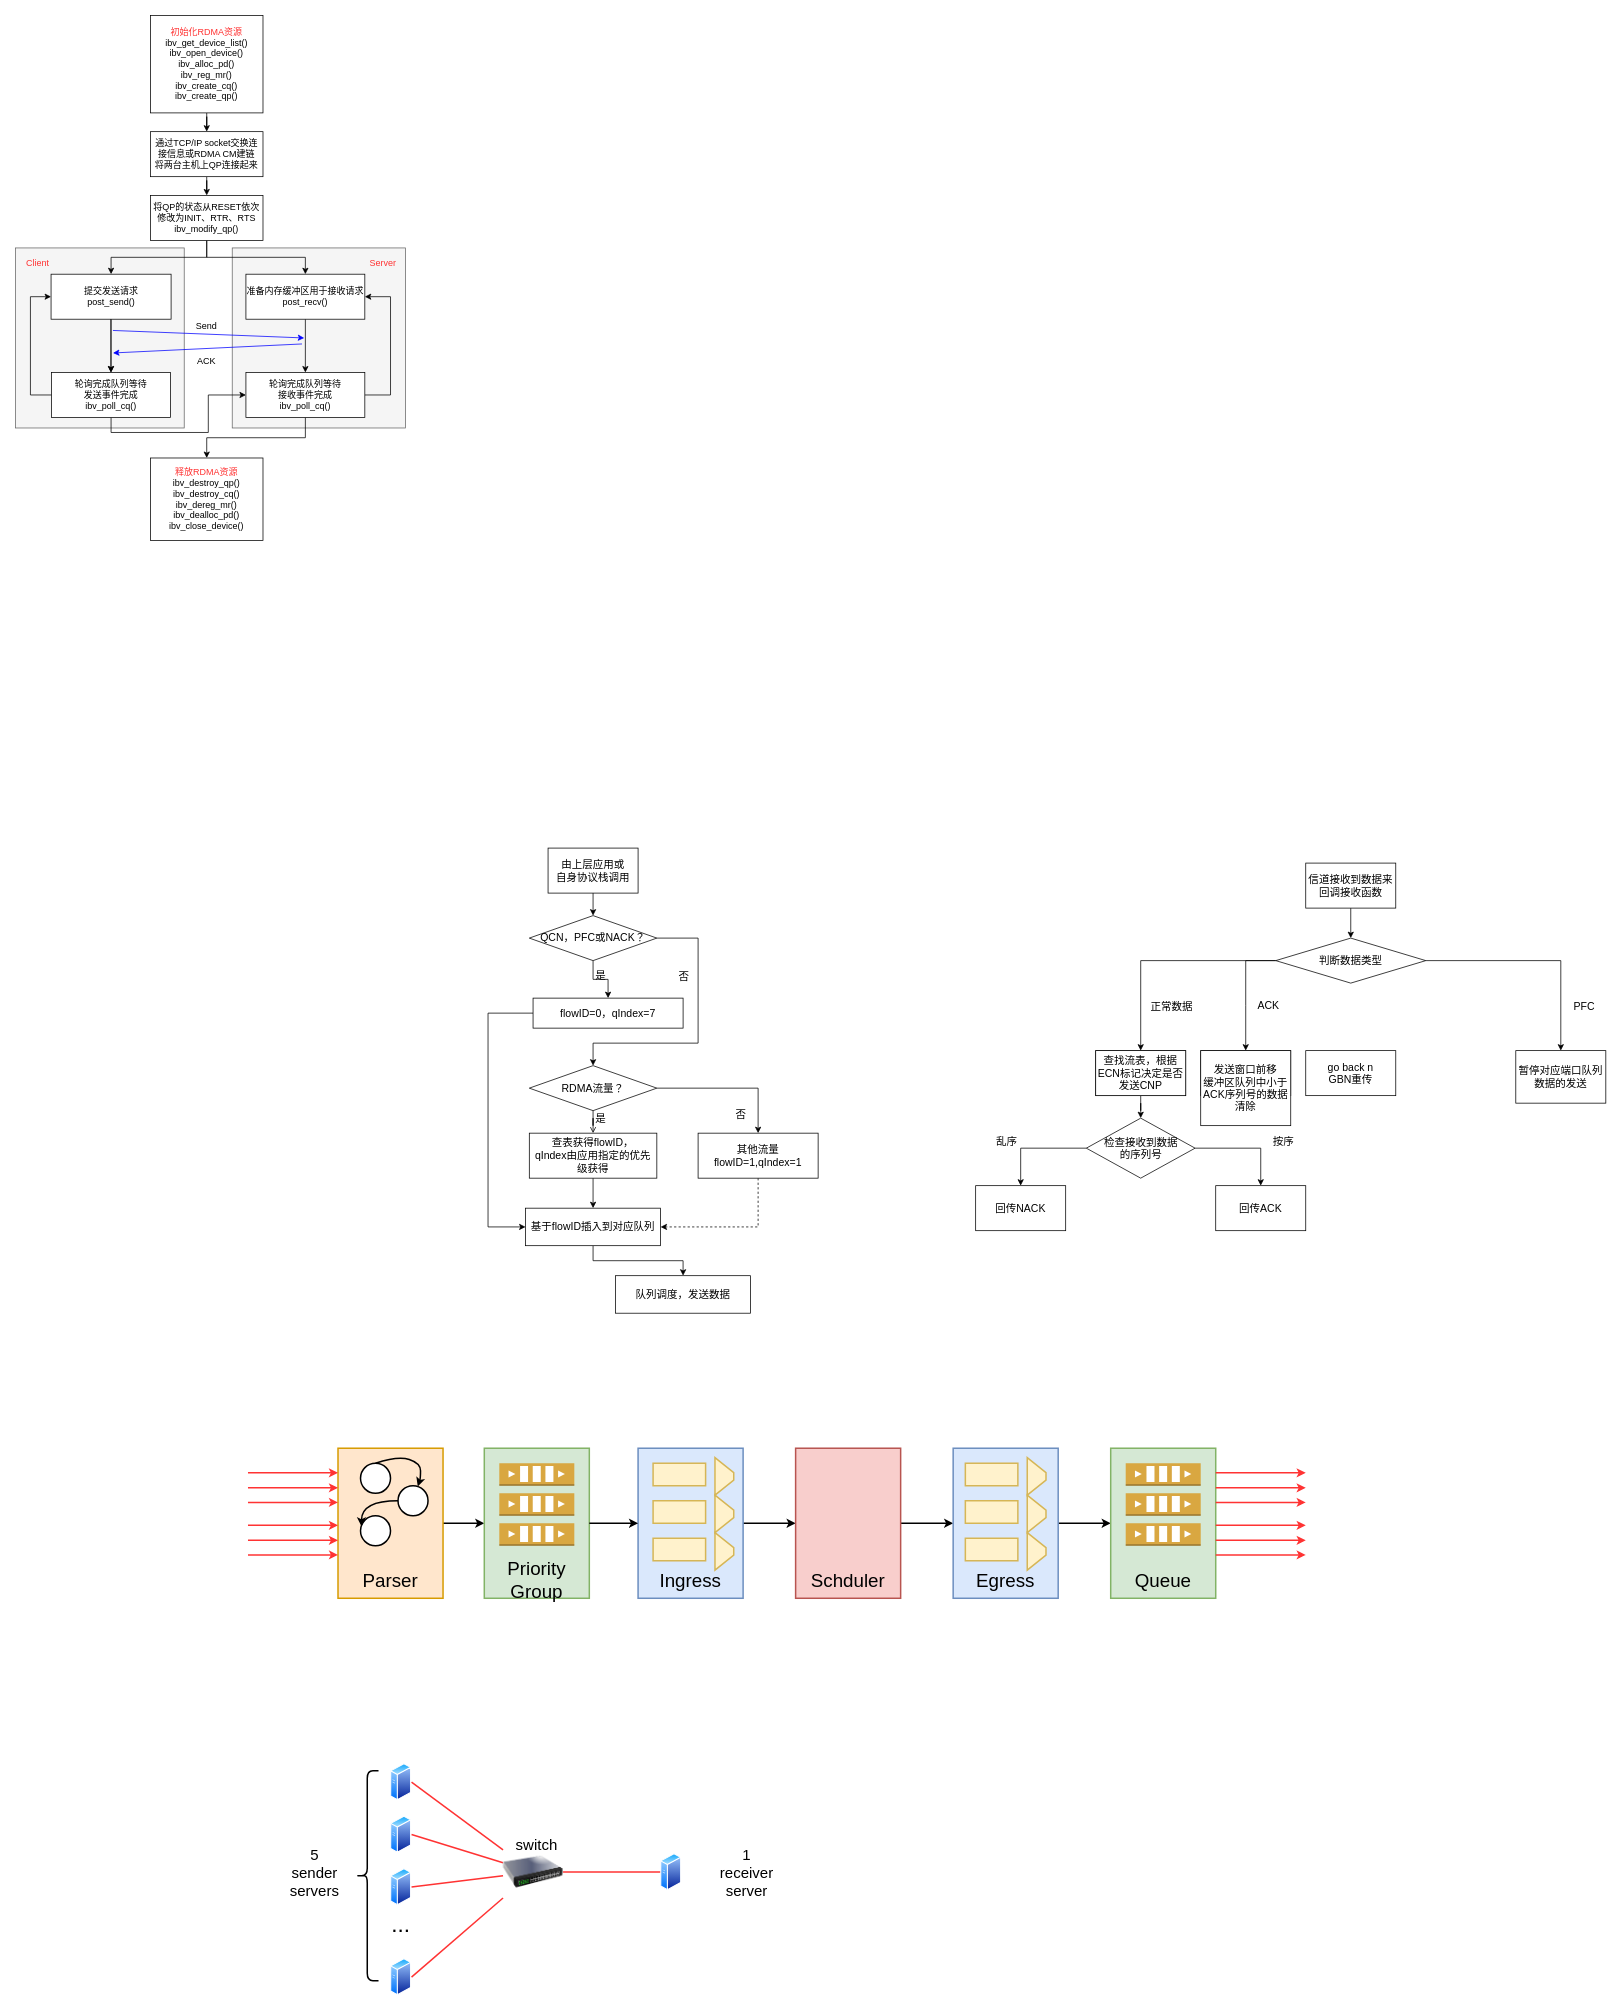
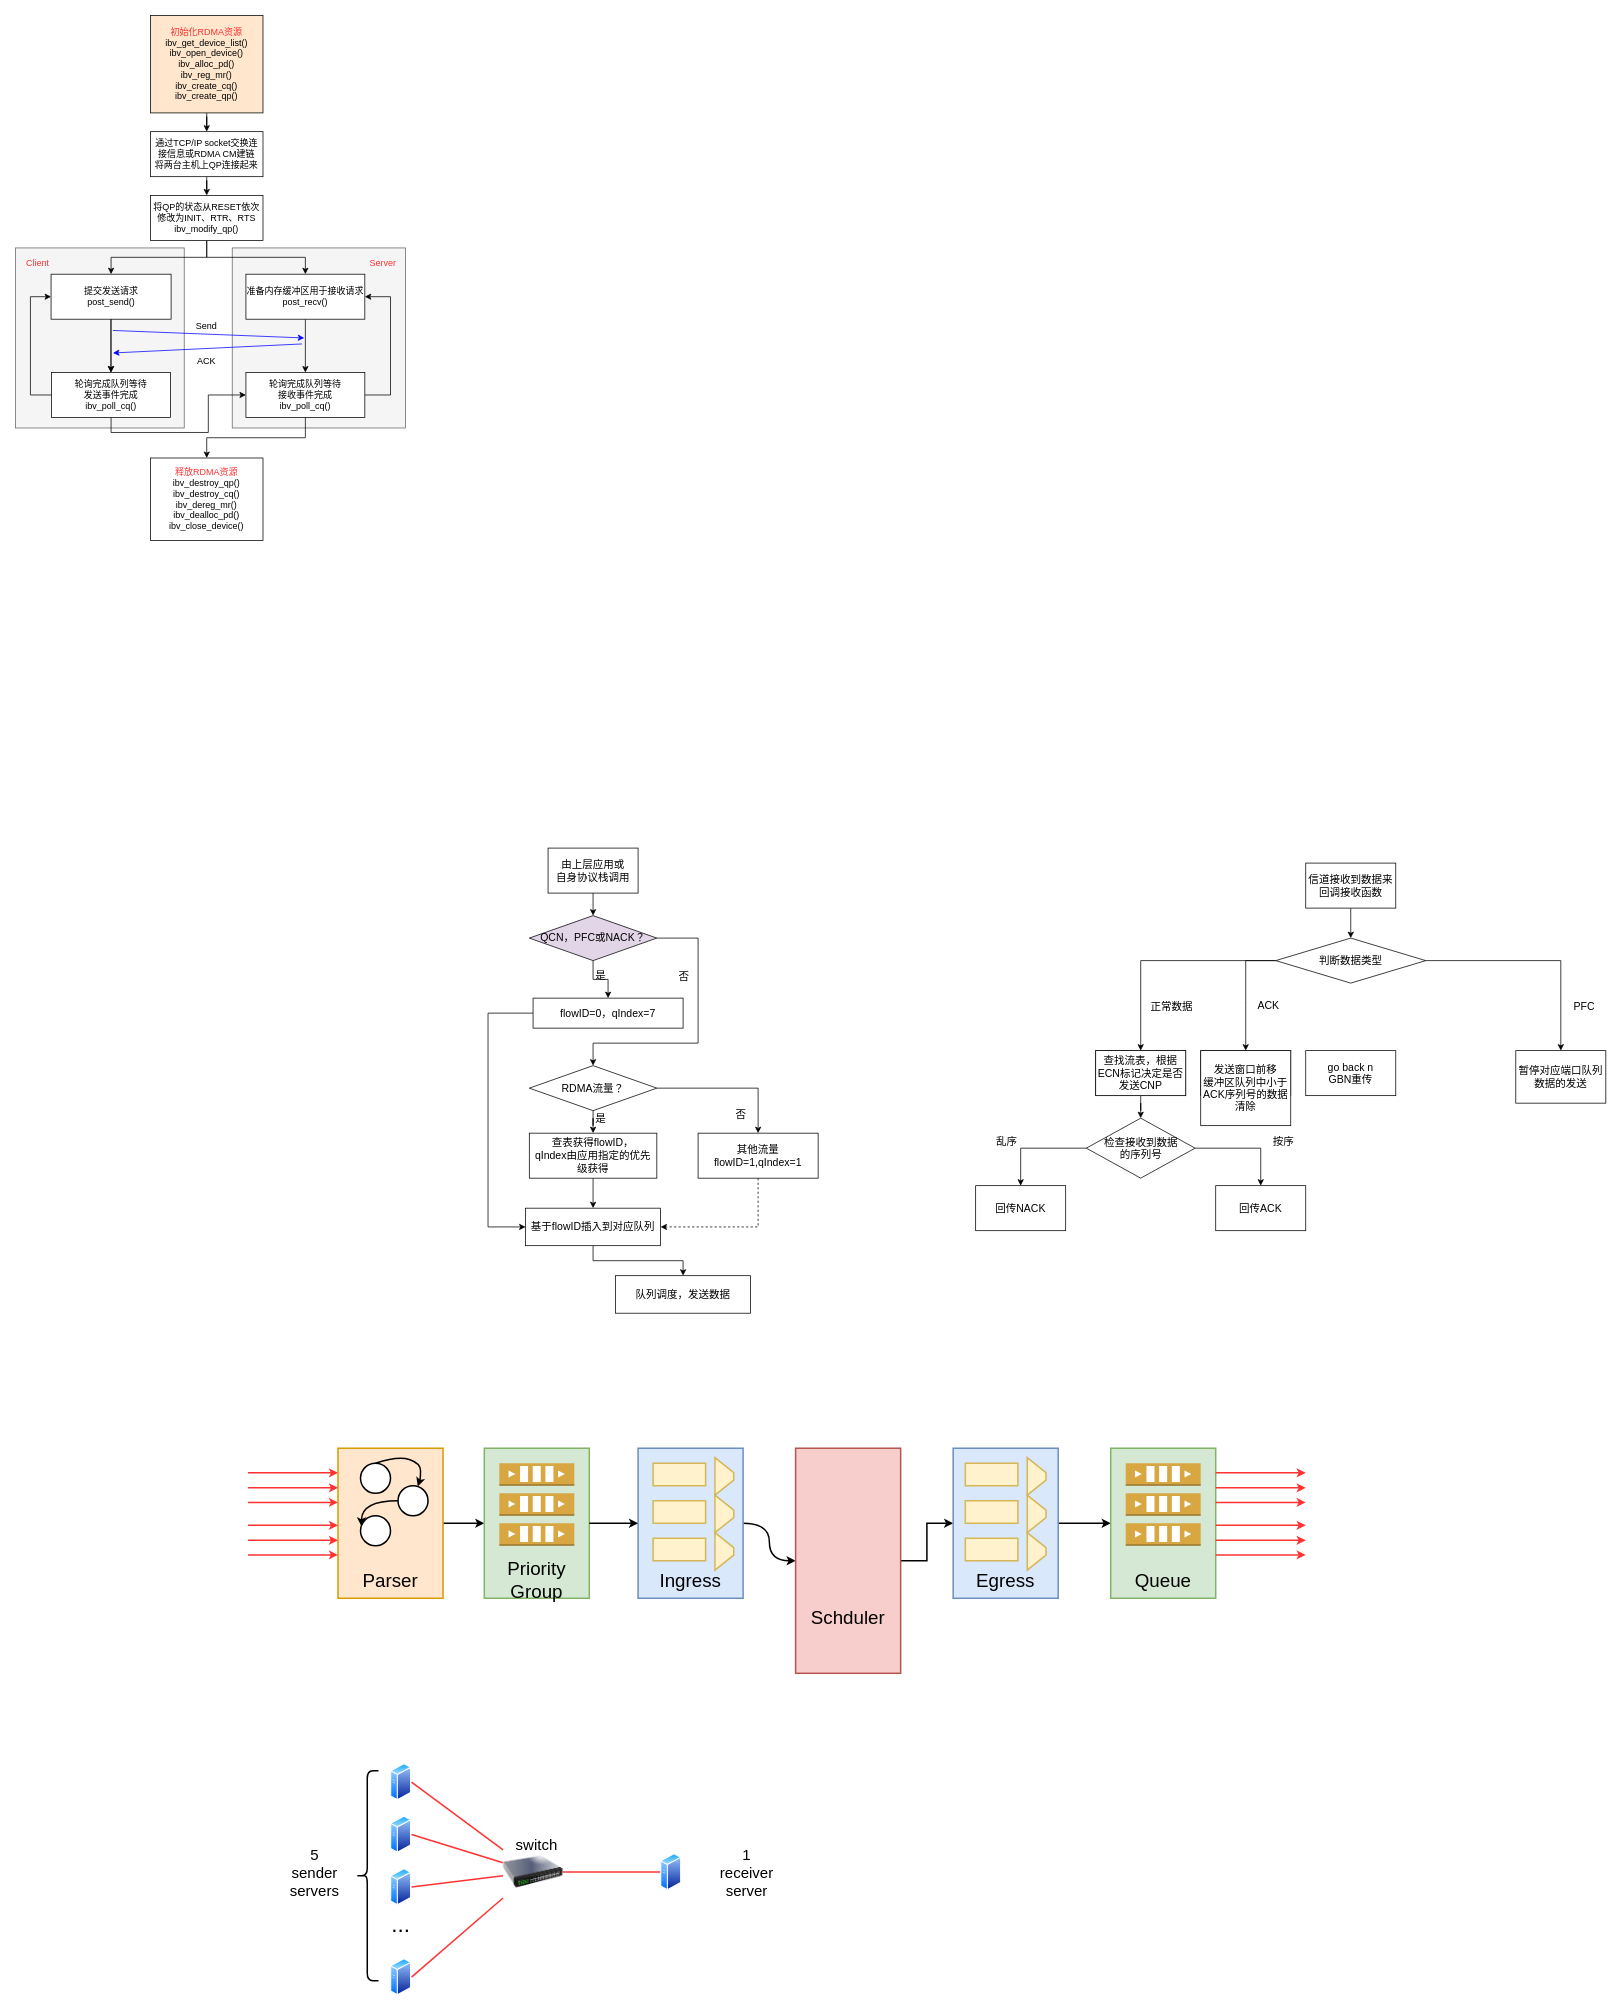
(207, 64) -> (207, 64)
(593, 938) -> (593, 938)
(593, 1128) -> (593, 1126)
(848, 1523) -> (848, 1560)
